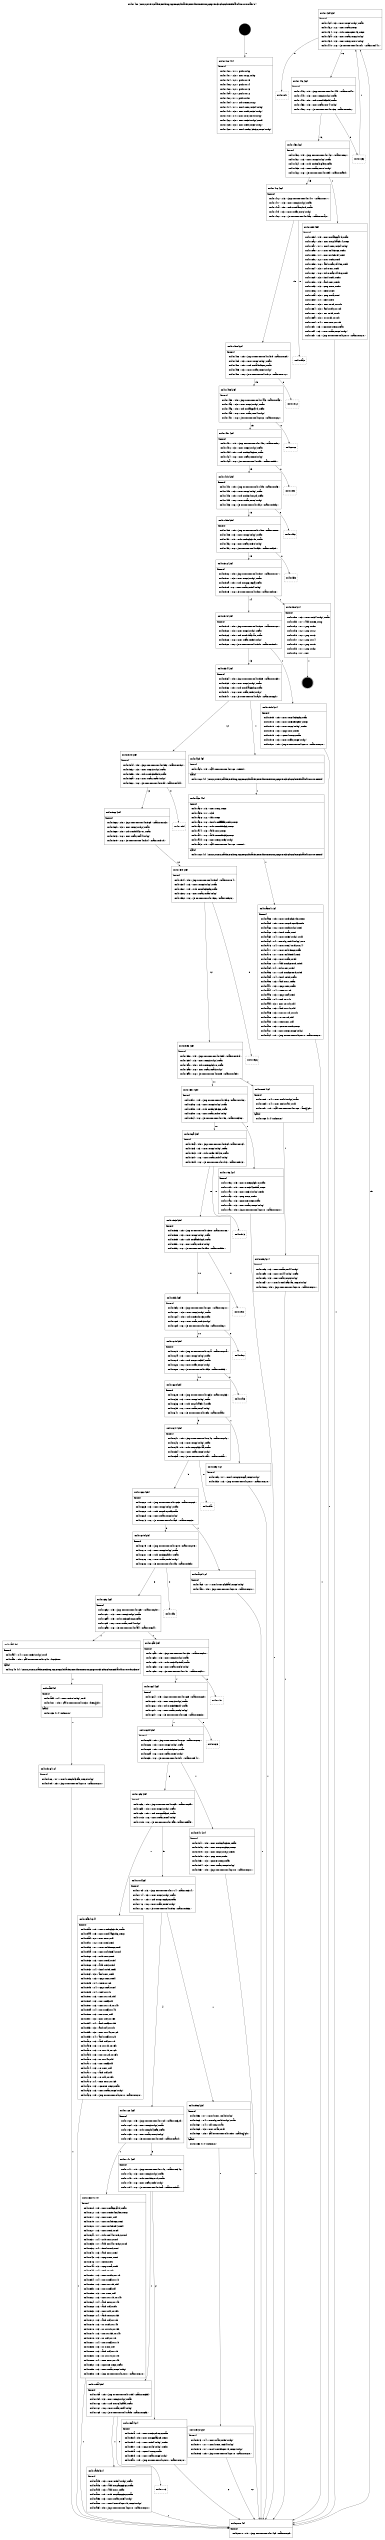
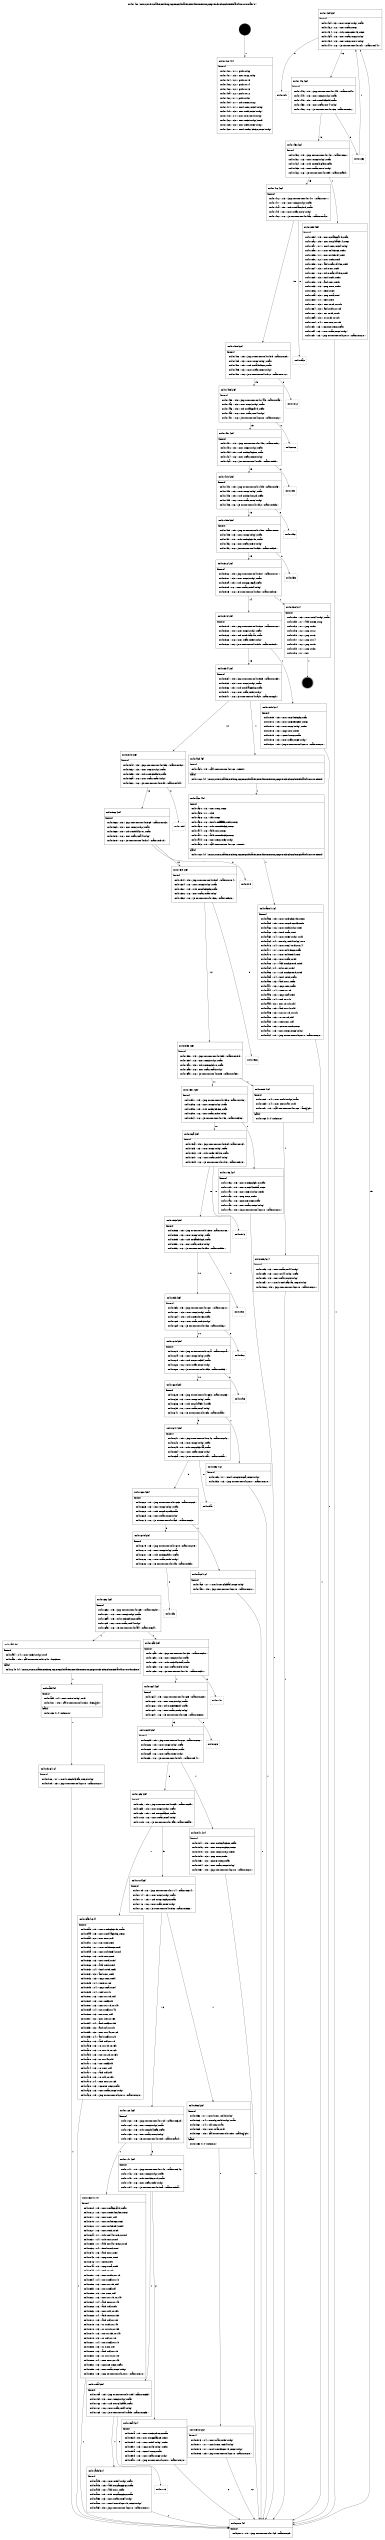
none -> (246, 884)
(147, 1581) -> none
(174, 1723) -> (174, 1723)
(162, 2007) -> (162, 2007)
